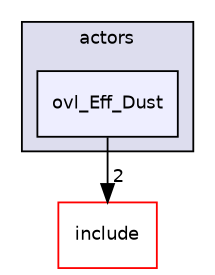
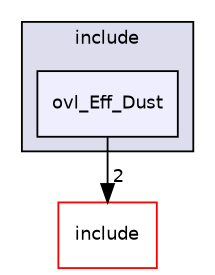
(108, 39) -> (108, 39)
